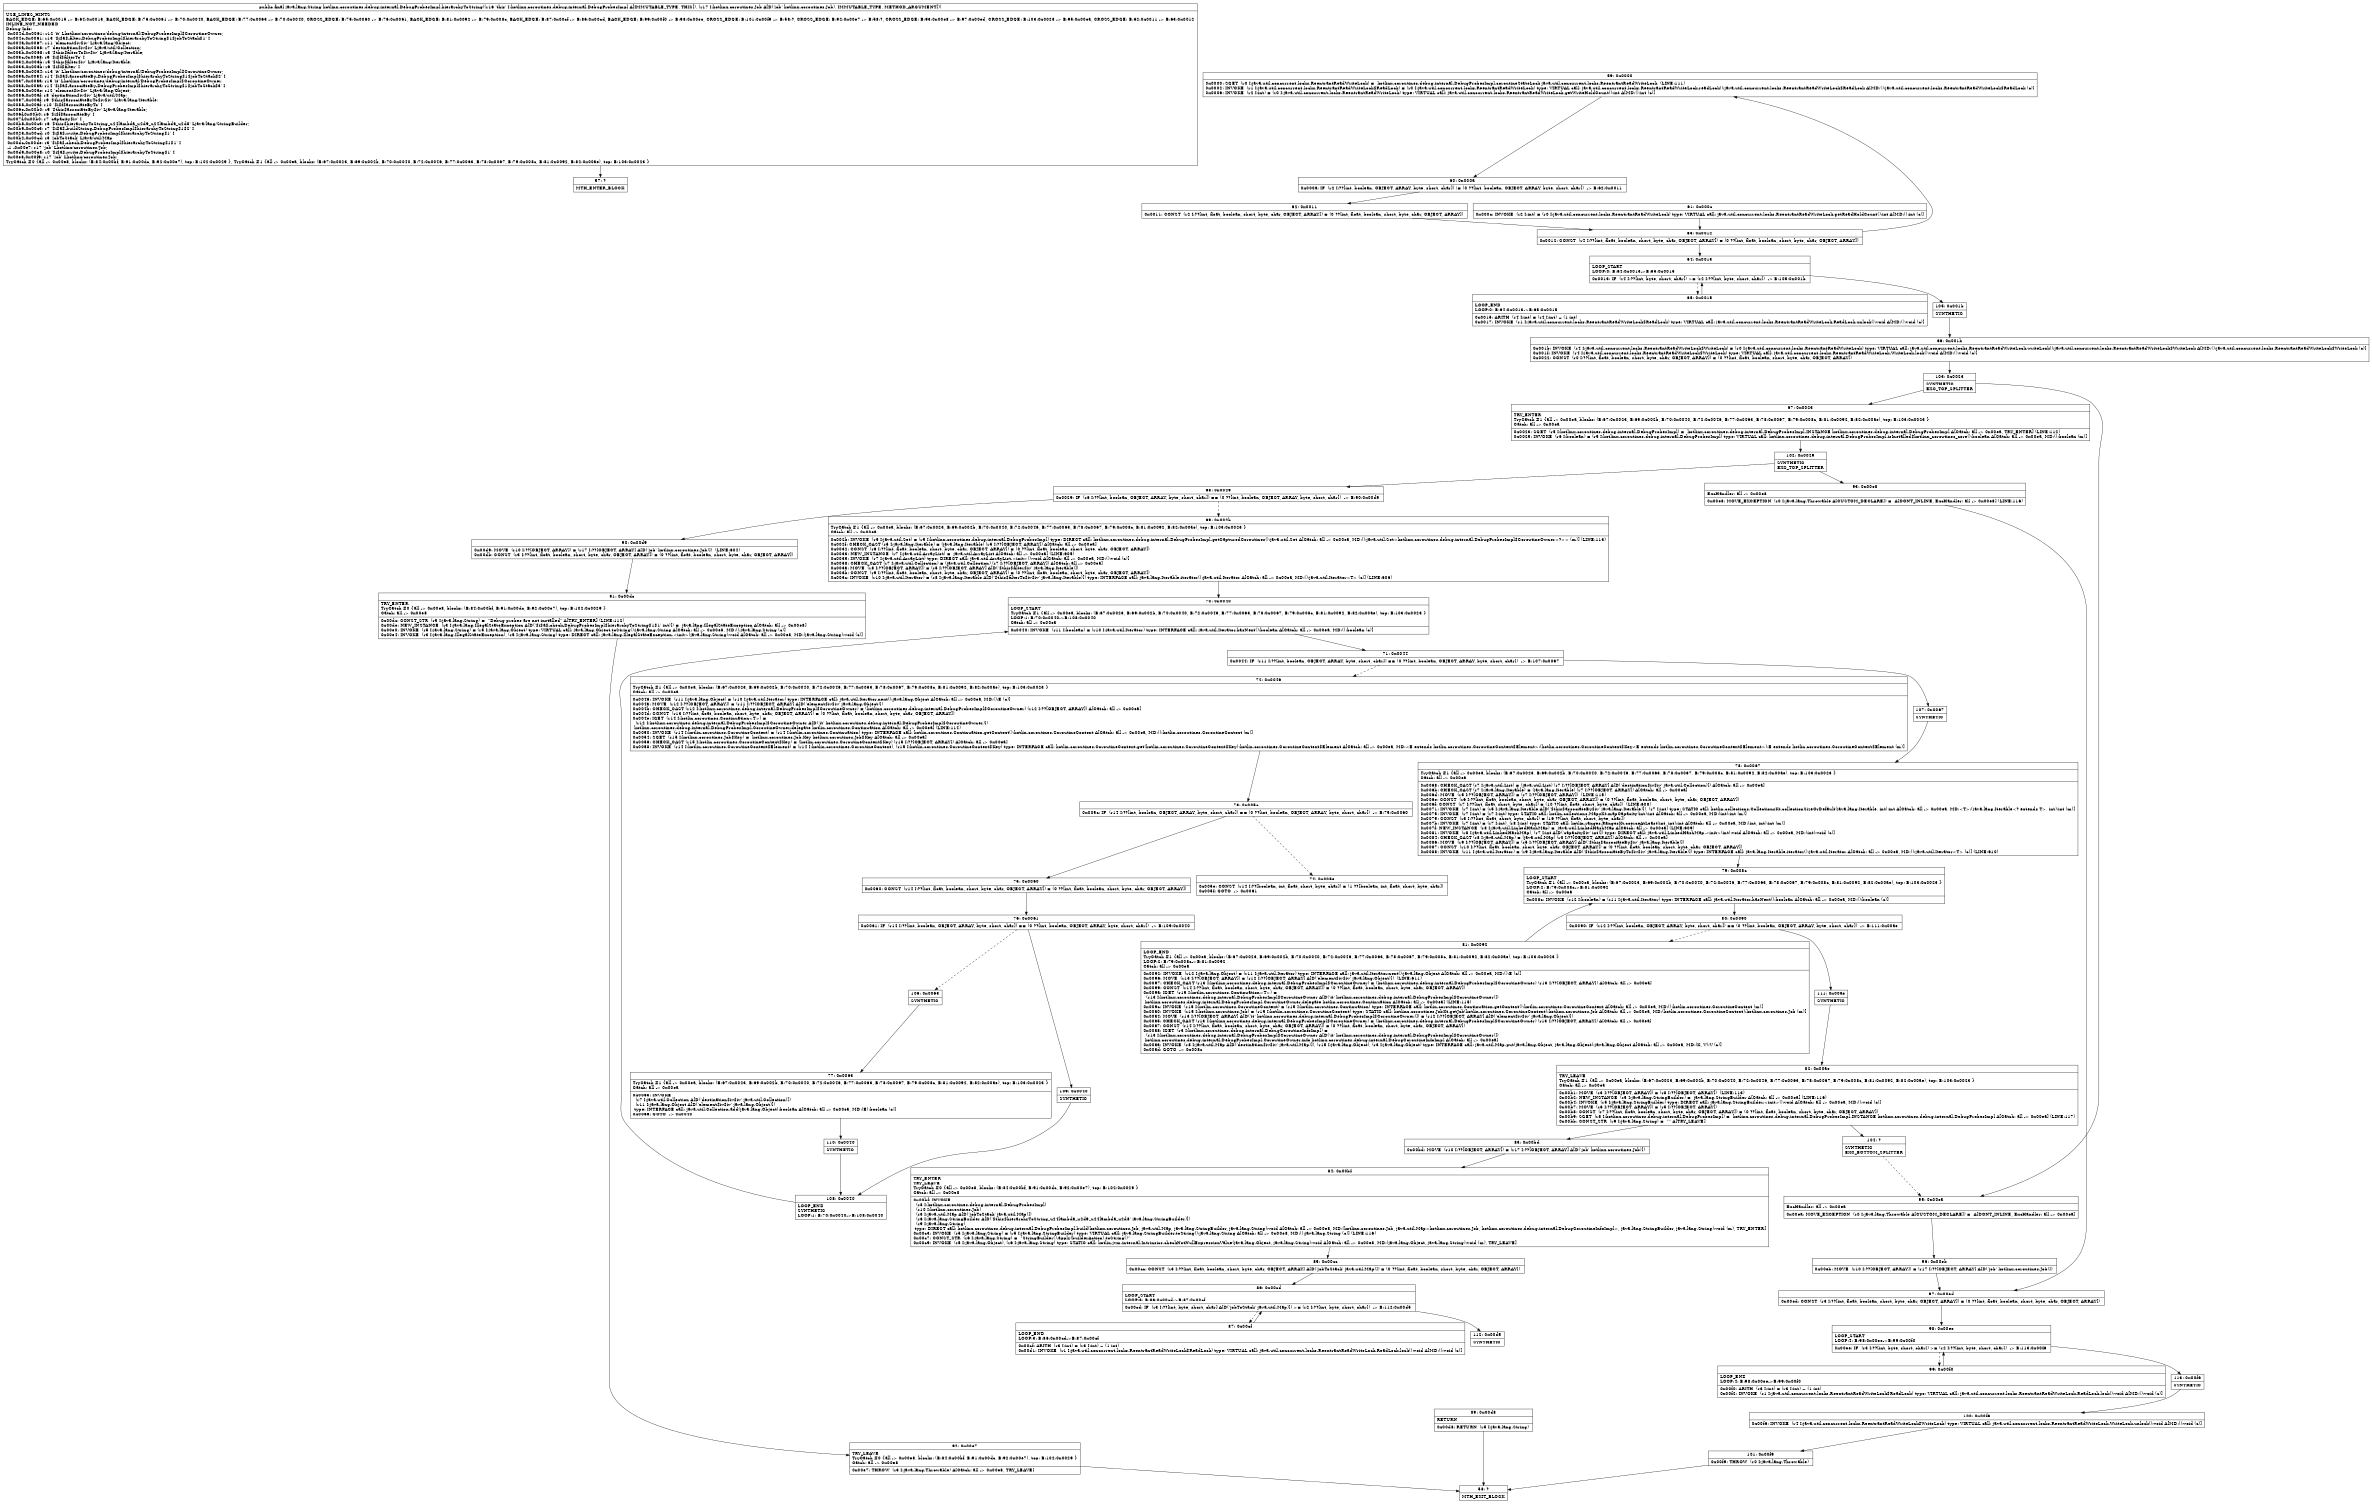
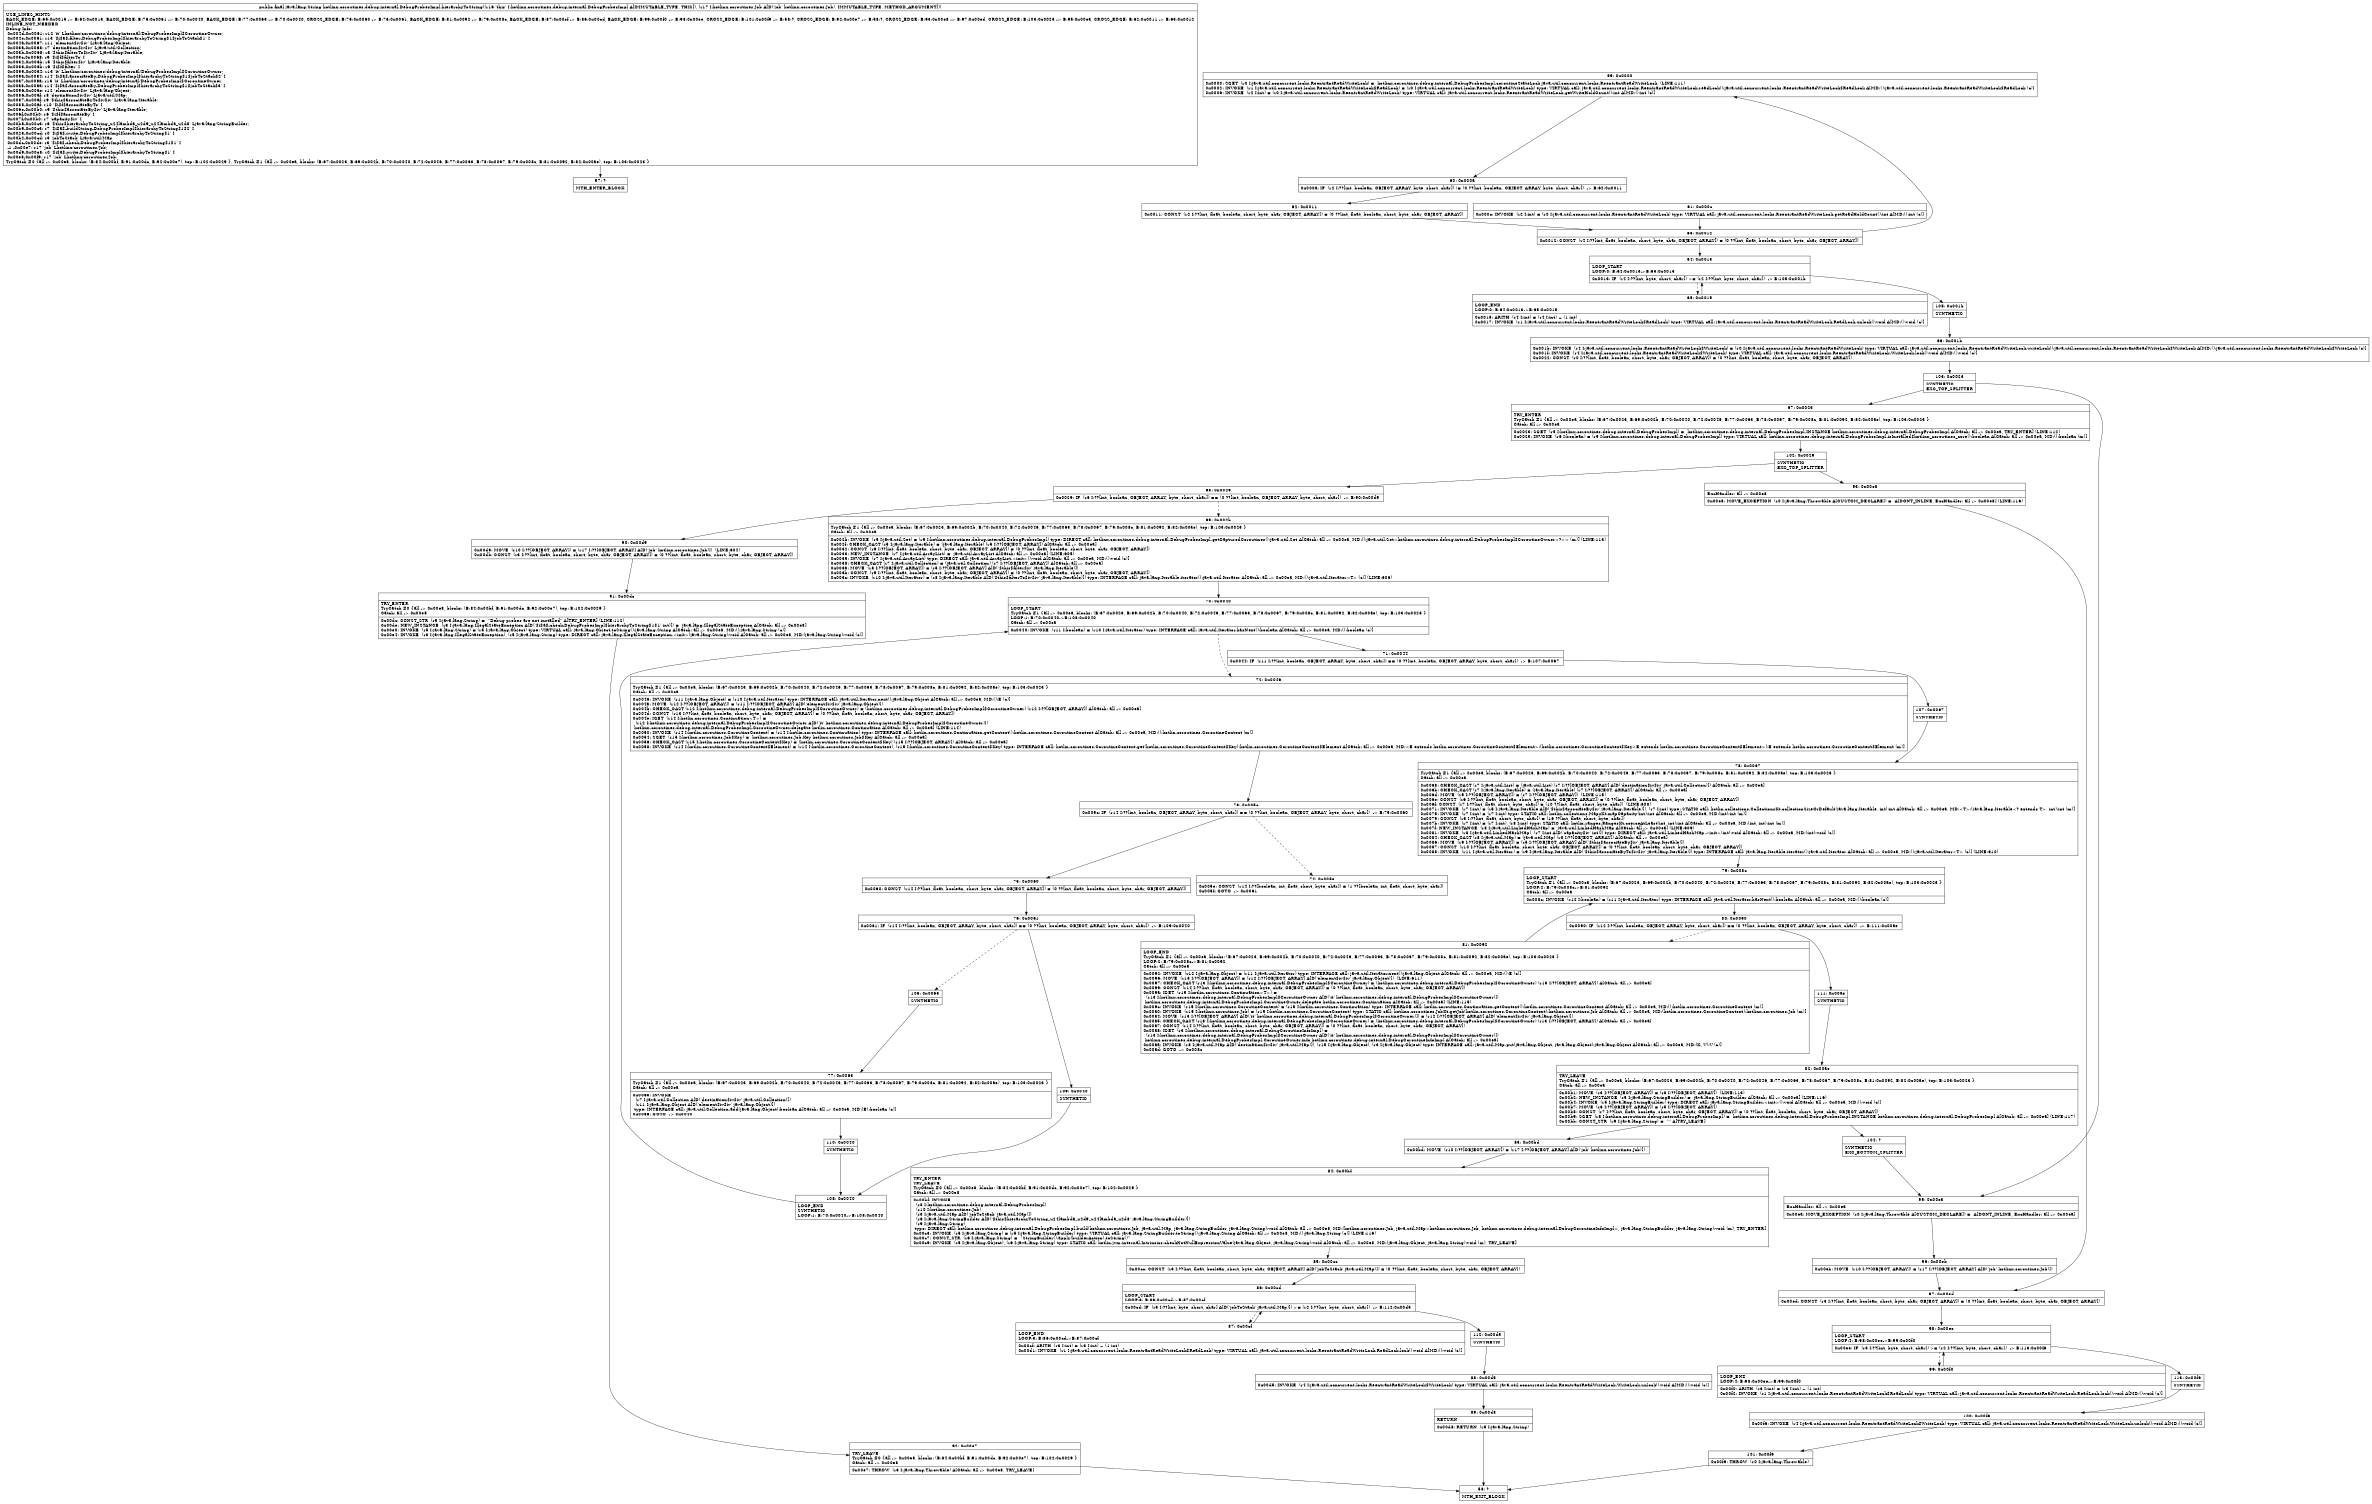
(1368, 670) -> (1221, 655)
(1901, 1175) -> (1901, 1175)
none -> (1484, 1382)
